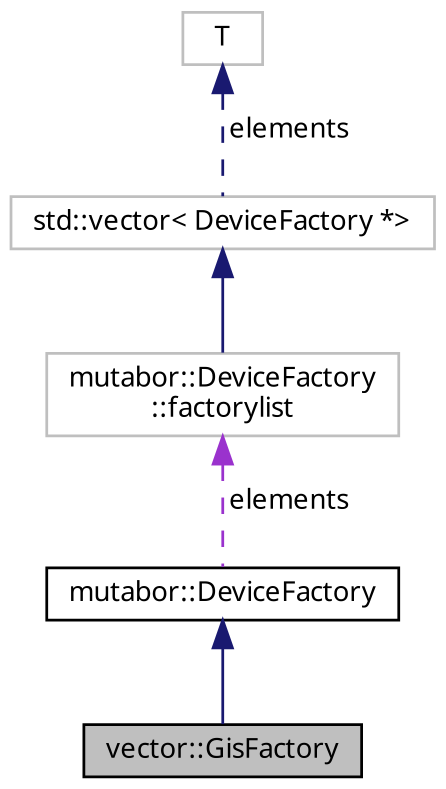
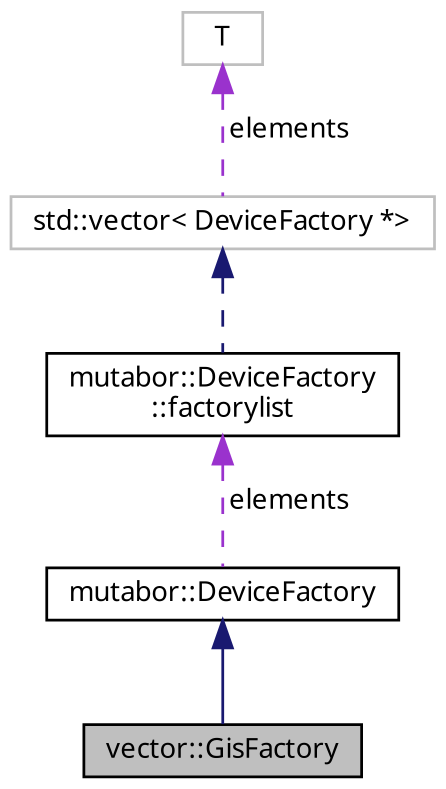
(223, 145) -> (223, 145)
(223, 315) -> (223, 315)
(223, 395) -> (223, 395)
